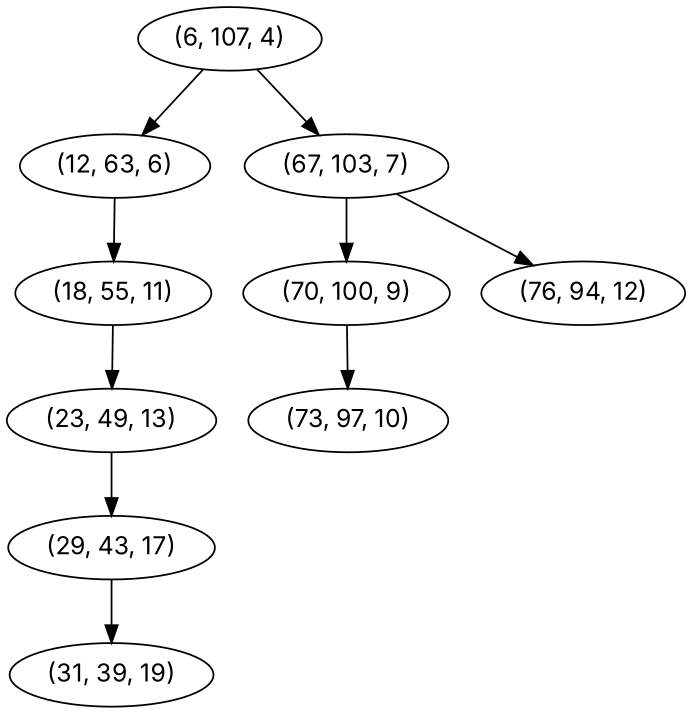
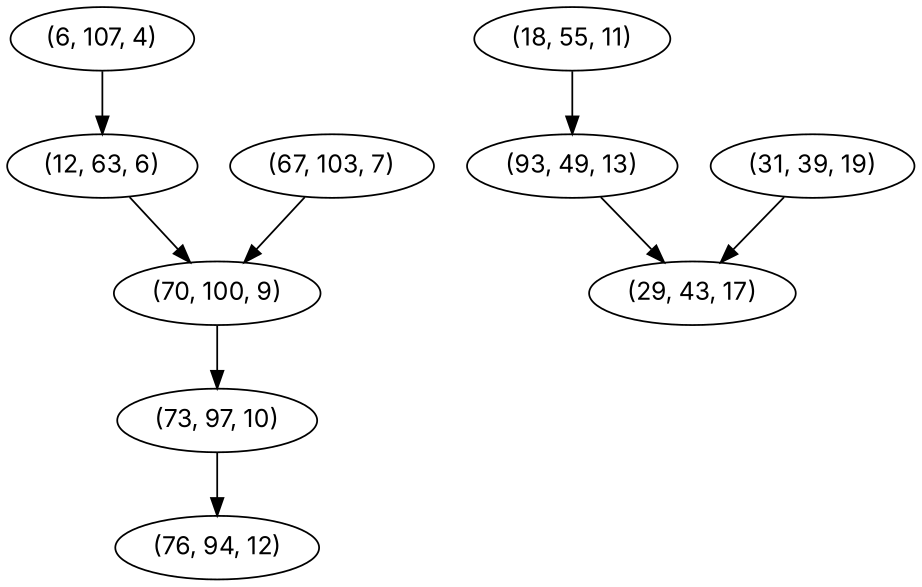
(282, 95) -> none
(114, 221) -> (154, 223)
(457, 226) -> (217, 475)
(112, 420) -> (572, 166)
(112, 603) -> (759, 223)
